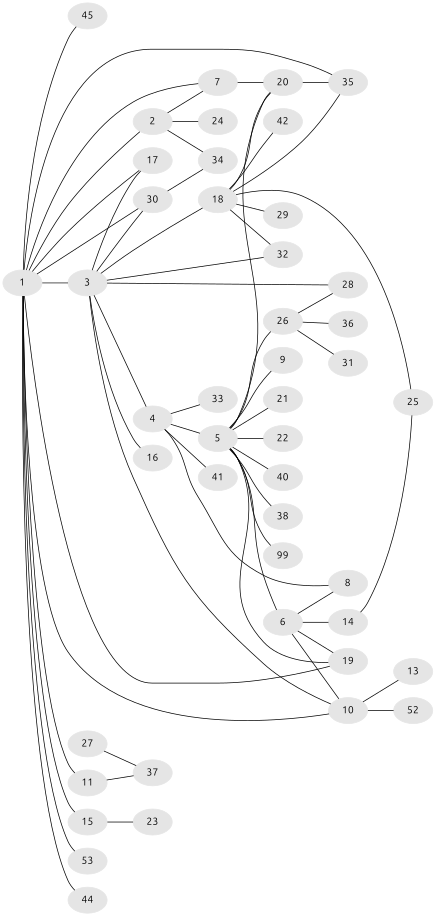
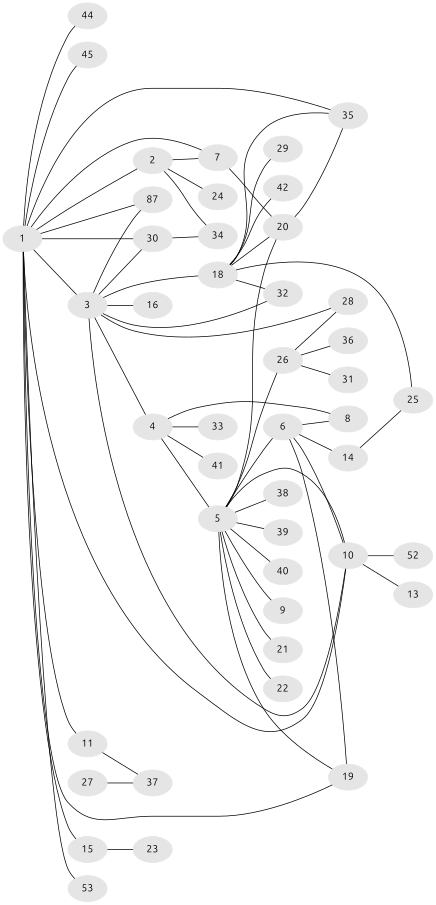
(153, 161) -> (153, 200)
none -> (295, 470)
(283, 556) -> (283, 533)
